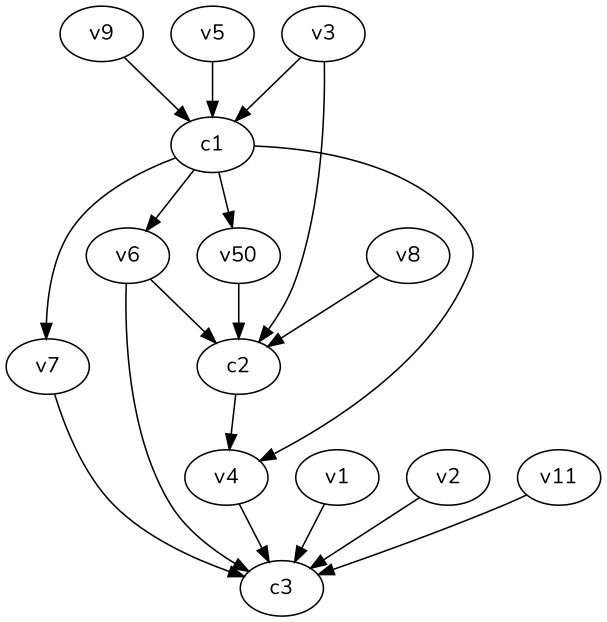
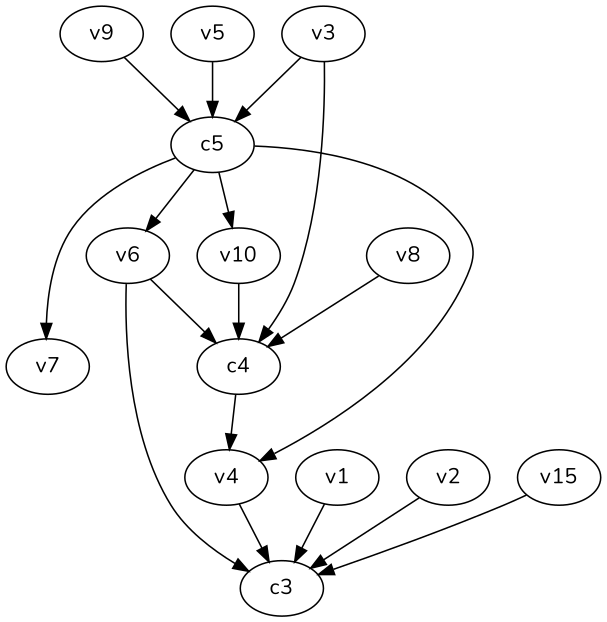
(213, 145) -> (213, 145)
(239, 256) -> (239, 256)
(239, 367) -> (239, 367)
(559, 477) -> (559, 477)
(117, 508) -> none
